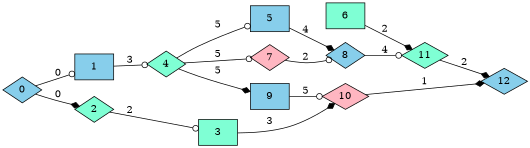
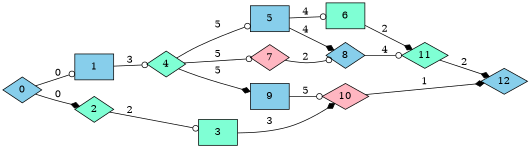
none -> (305, 17)
